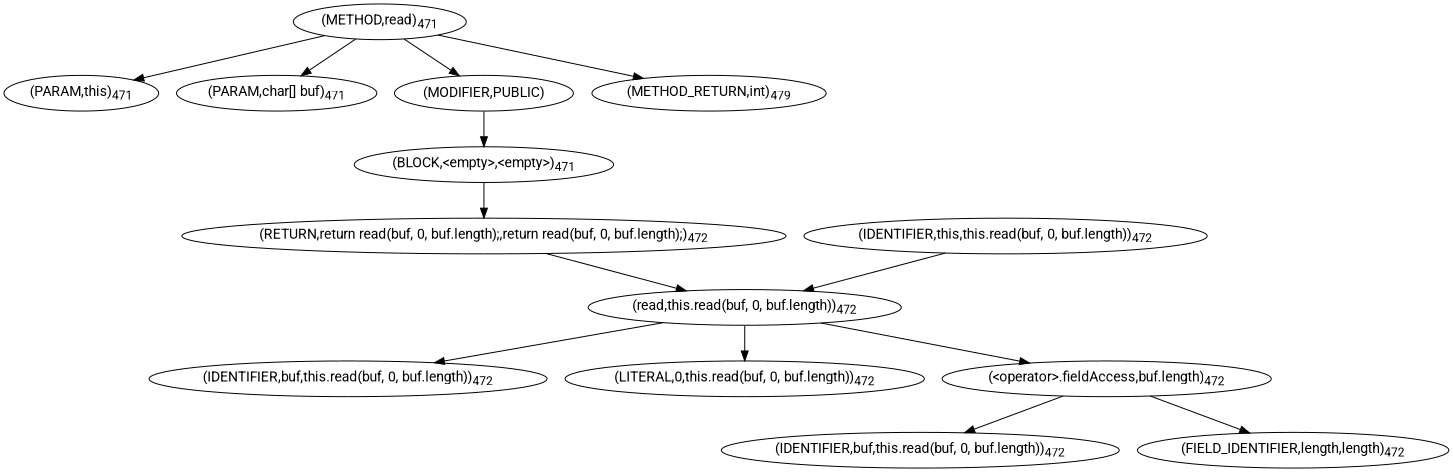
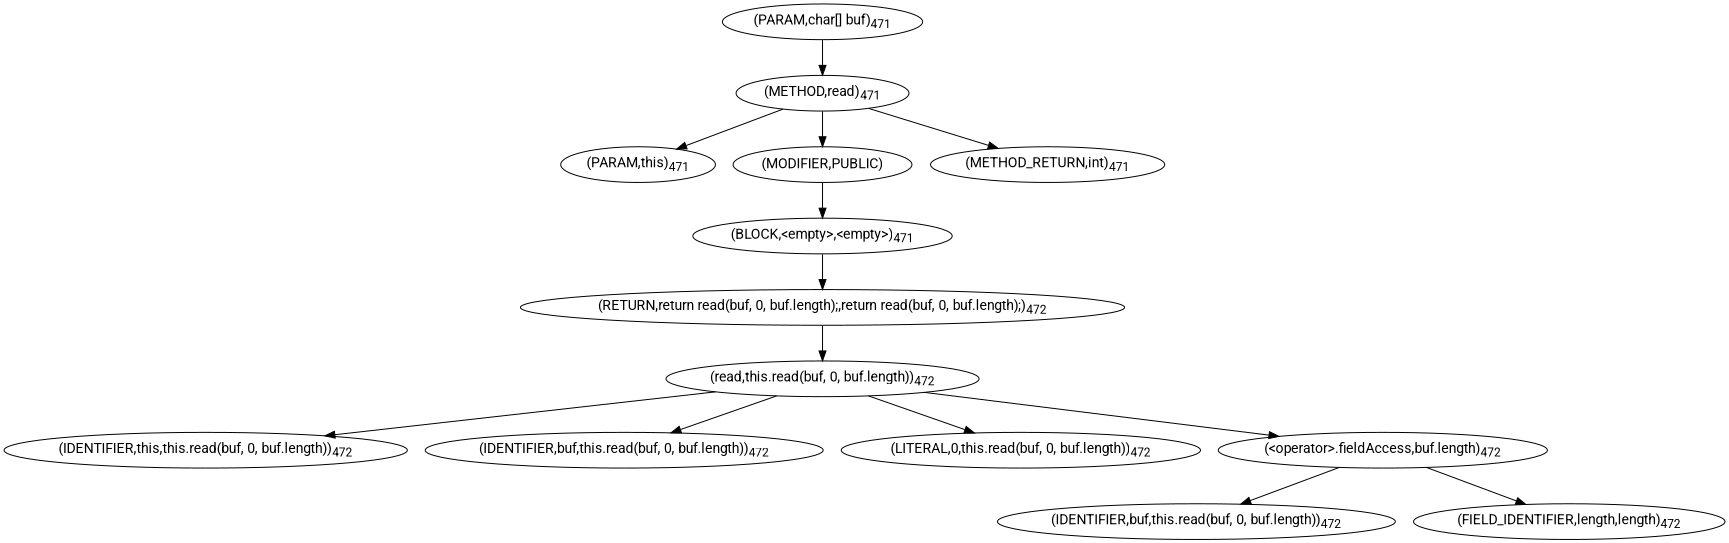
(333, 55) -> (823, 53)
(781, 92) -> (1120, 163)
(879, 271) -> (525, 413)
